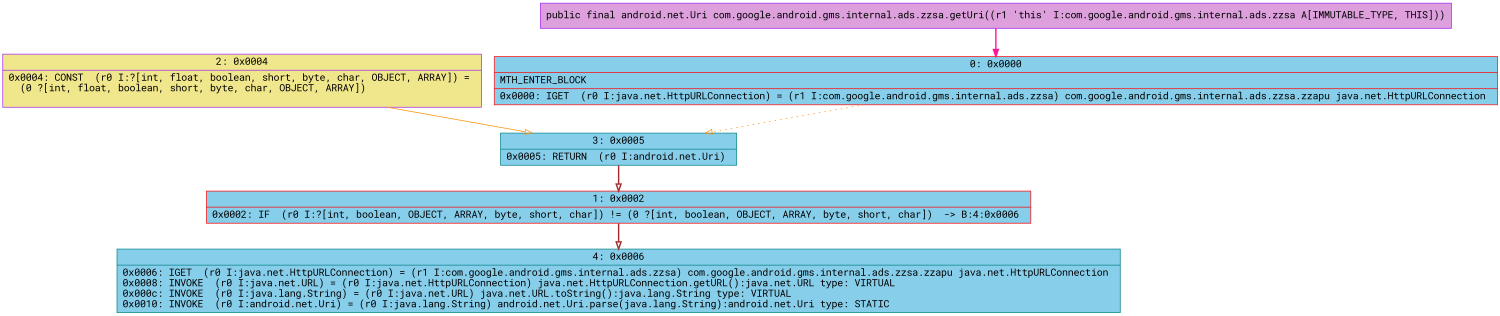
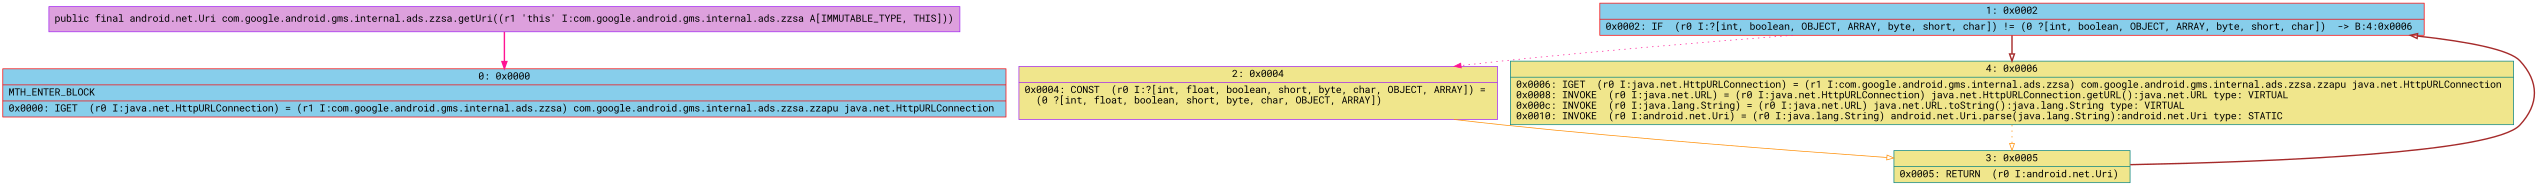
none -> (1627, 49)
(788, 118) -> (2012, 134)
(619, 149) -> (2012, 167)
(619, 281) -> (2012, 93)
